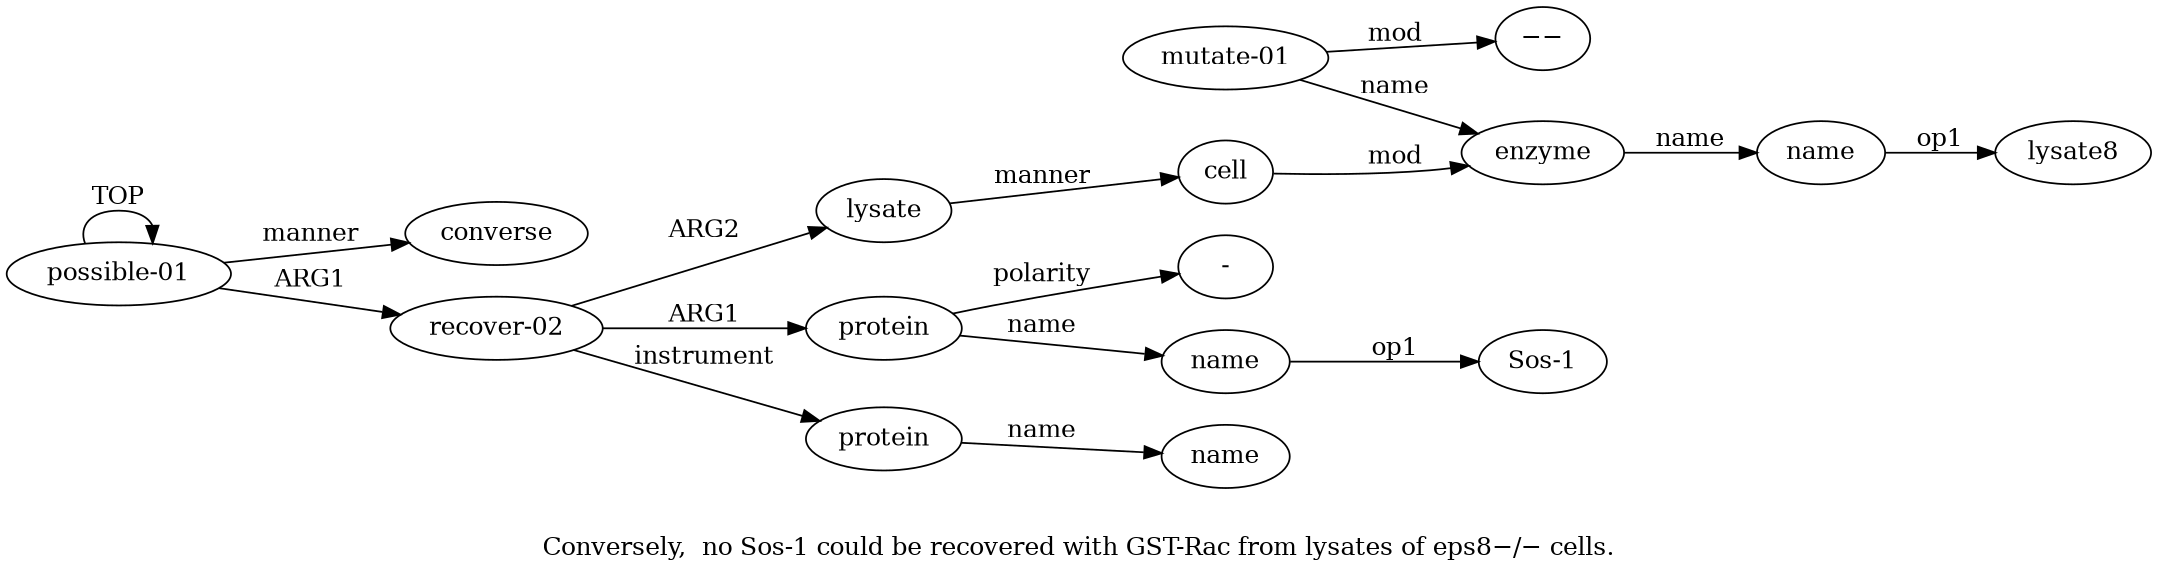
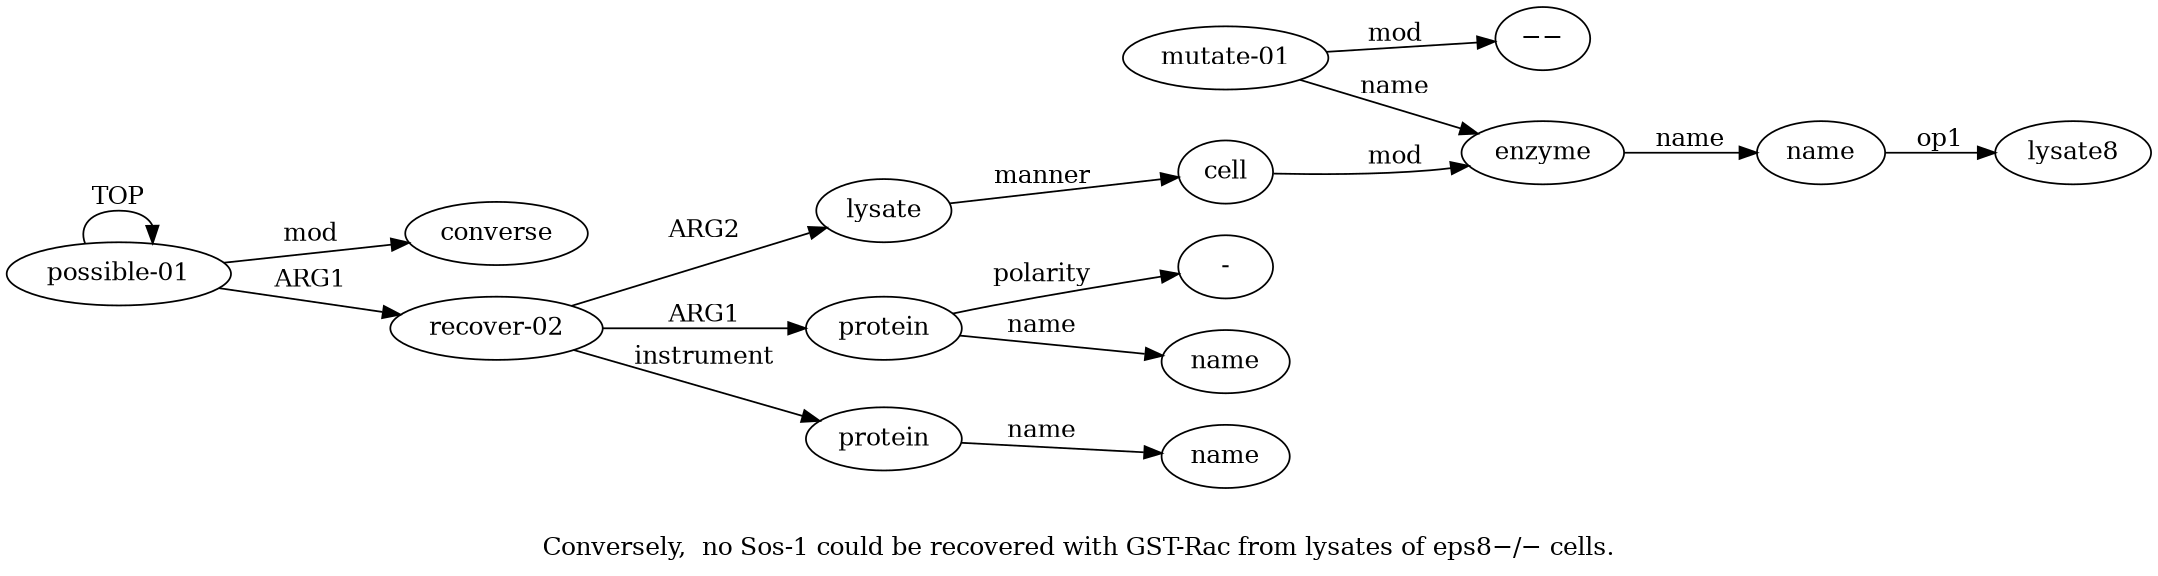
(311, 234) -> (311, 234)
(1543, 362) -> none
